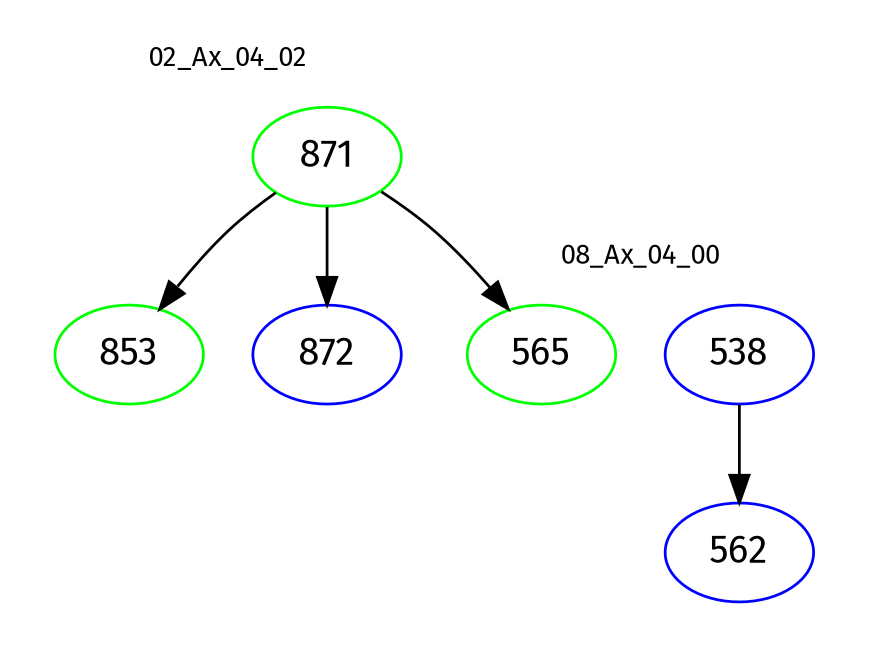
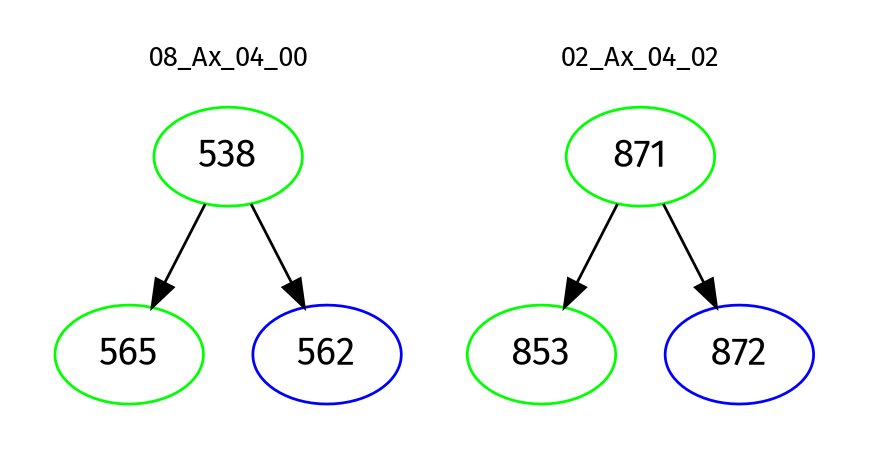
(463, 258) -> (185, 243)
(739, 355) -> (228, 157)
